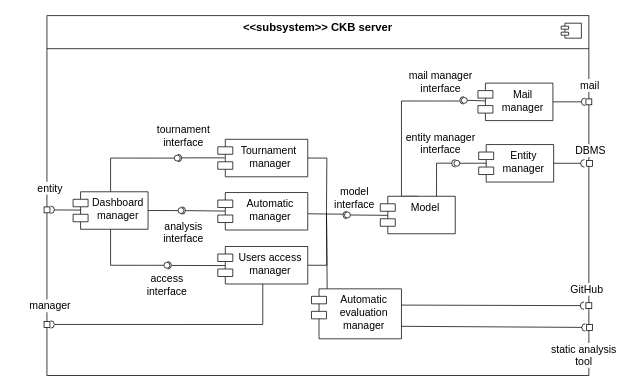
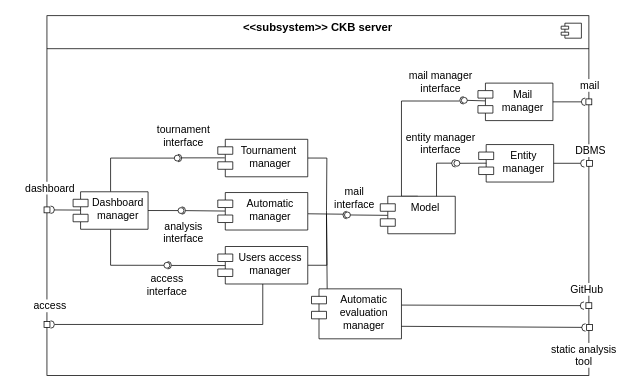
(50, 188) -> (50, 188)
(355, 198) -> (355, 198)
(50, 306) -> (50, 306)
